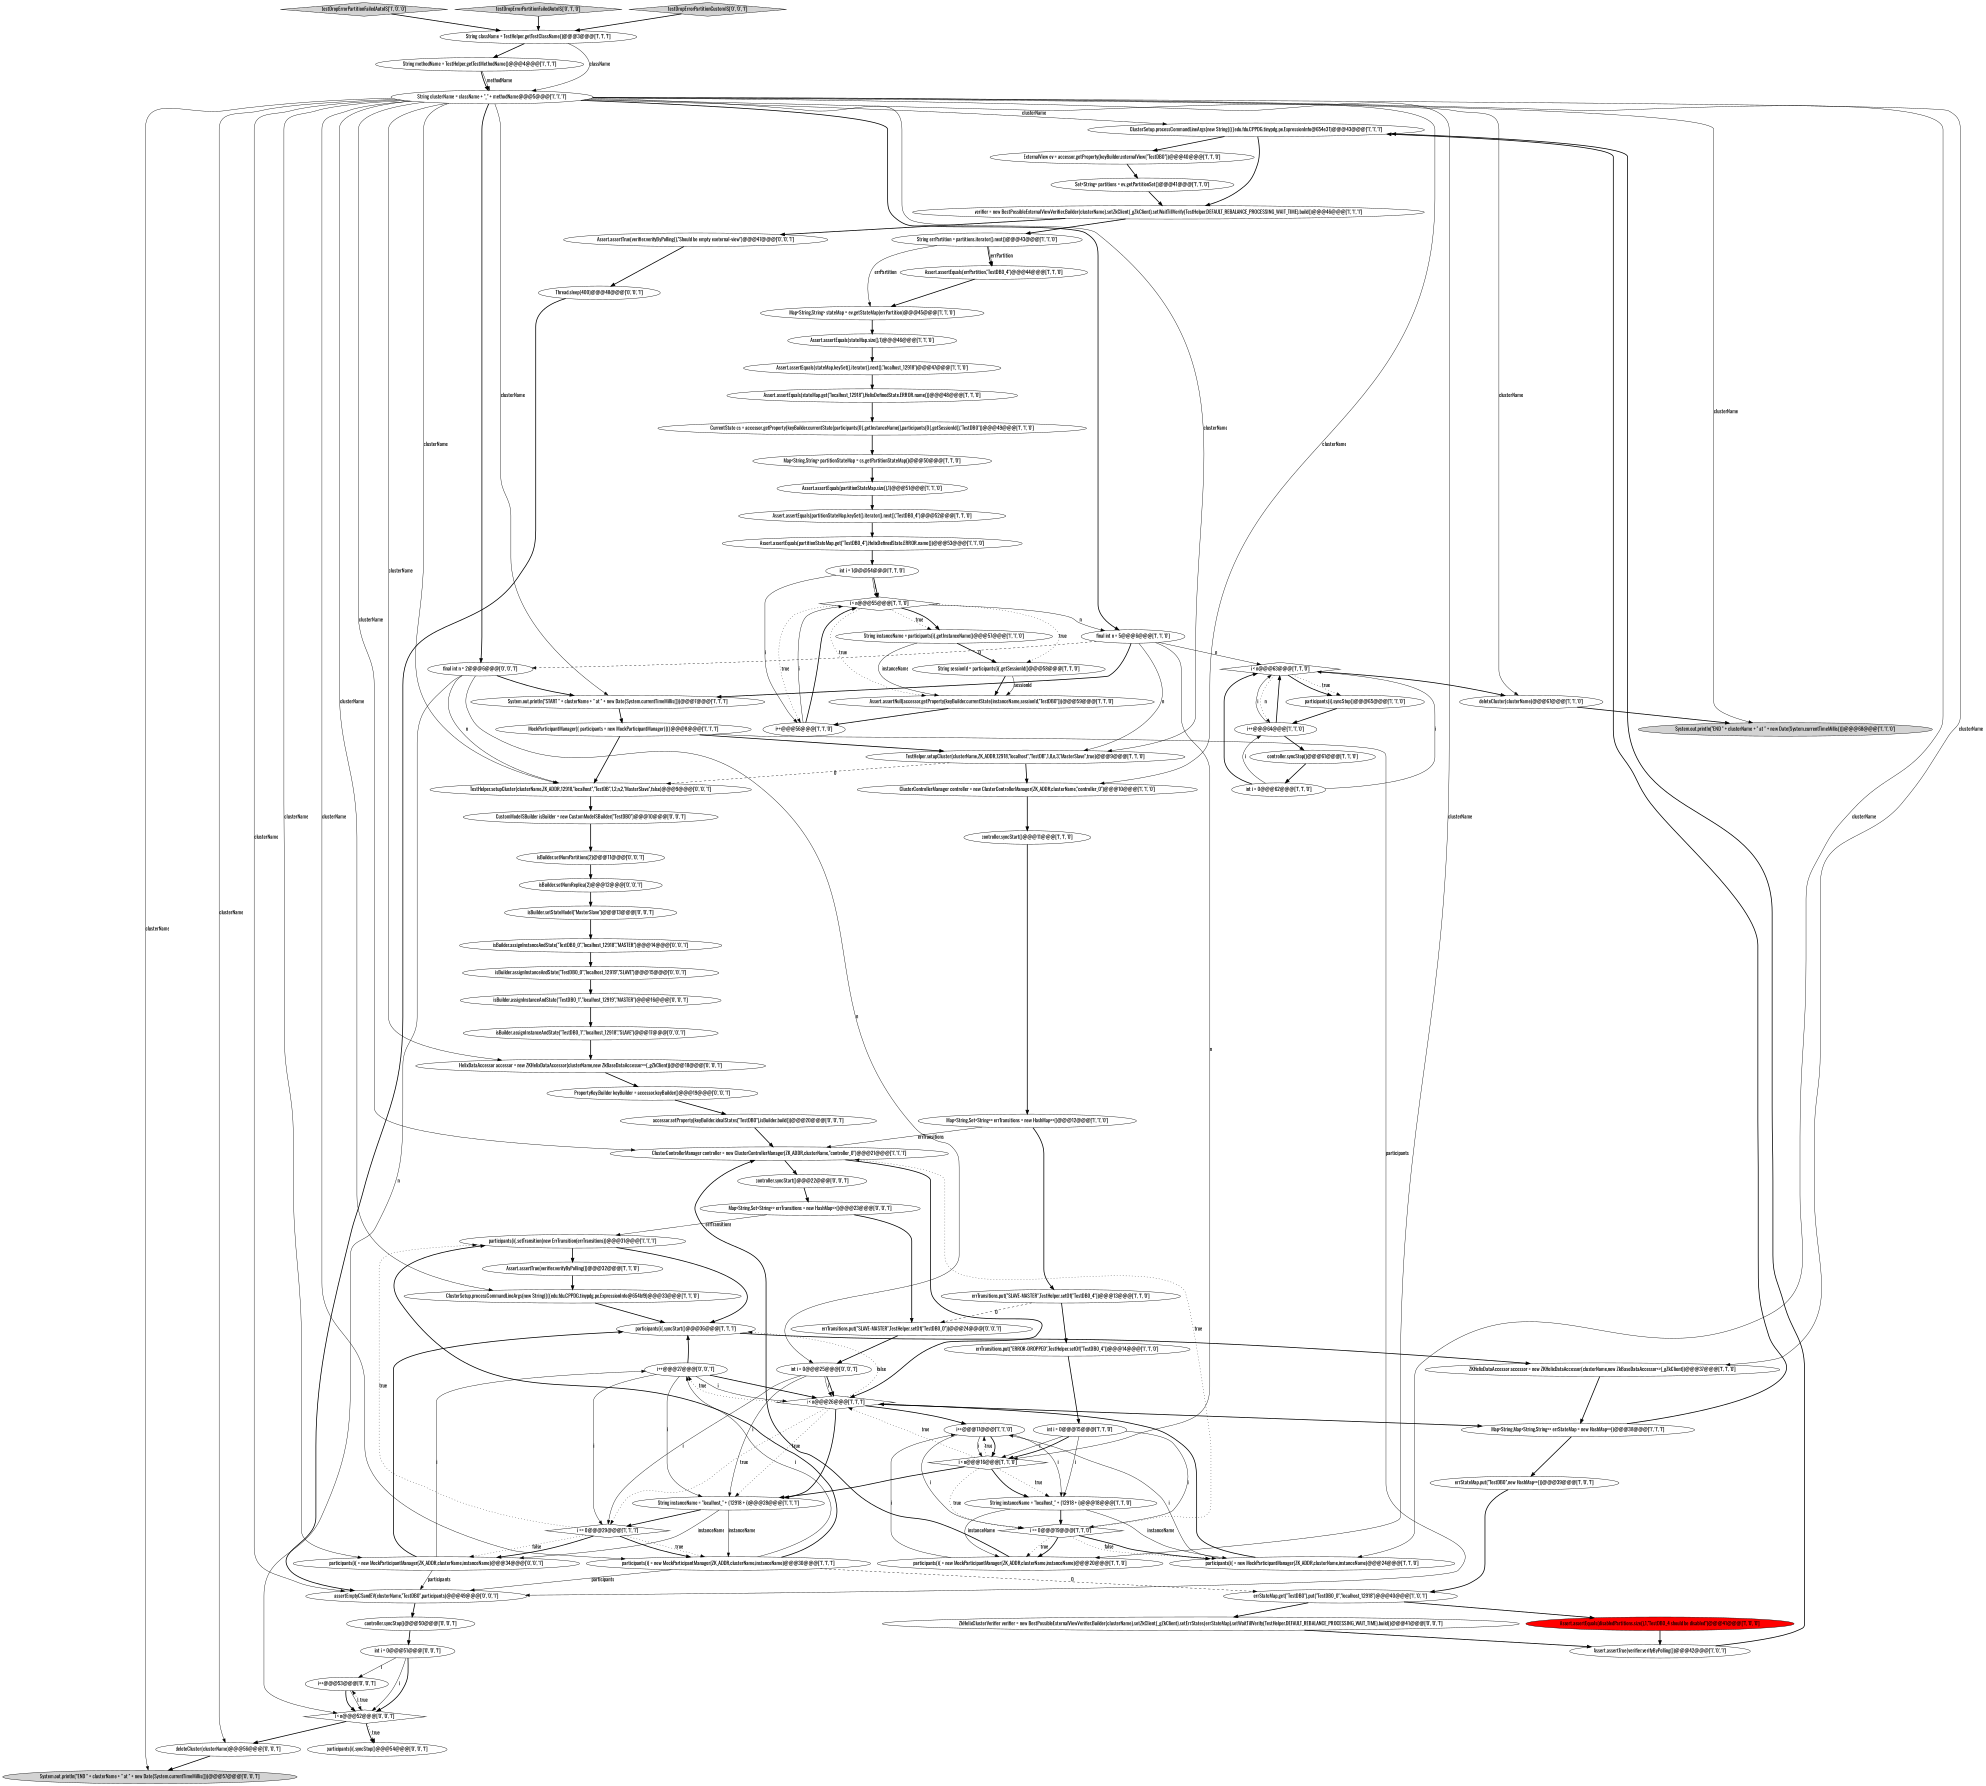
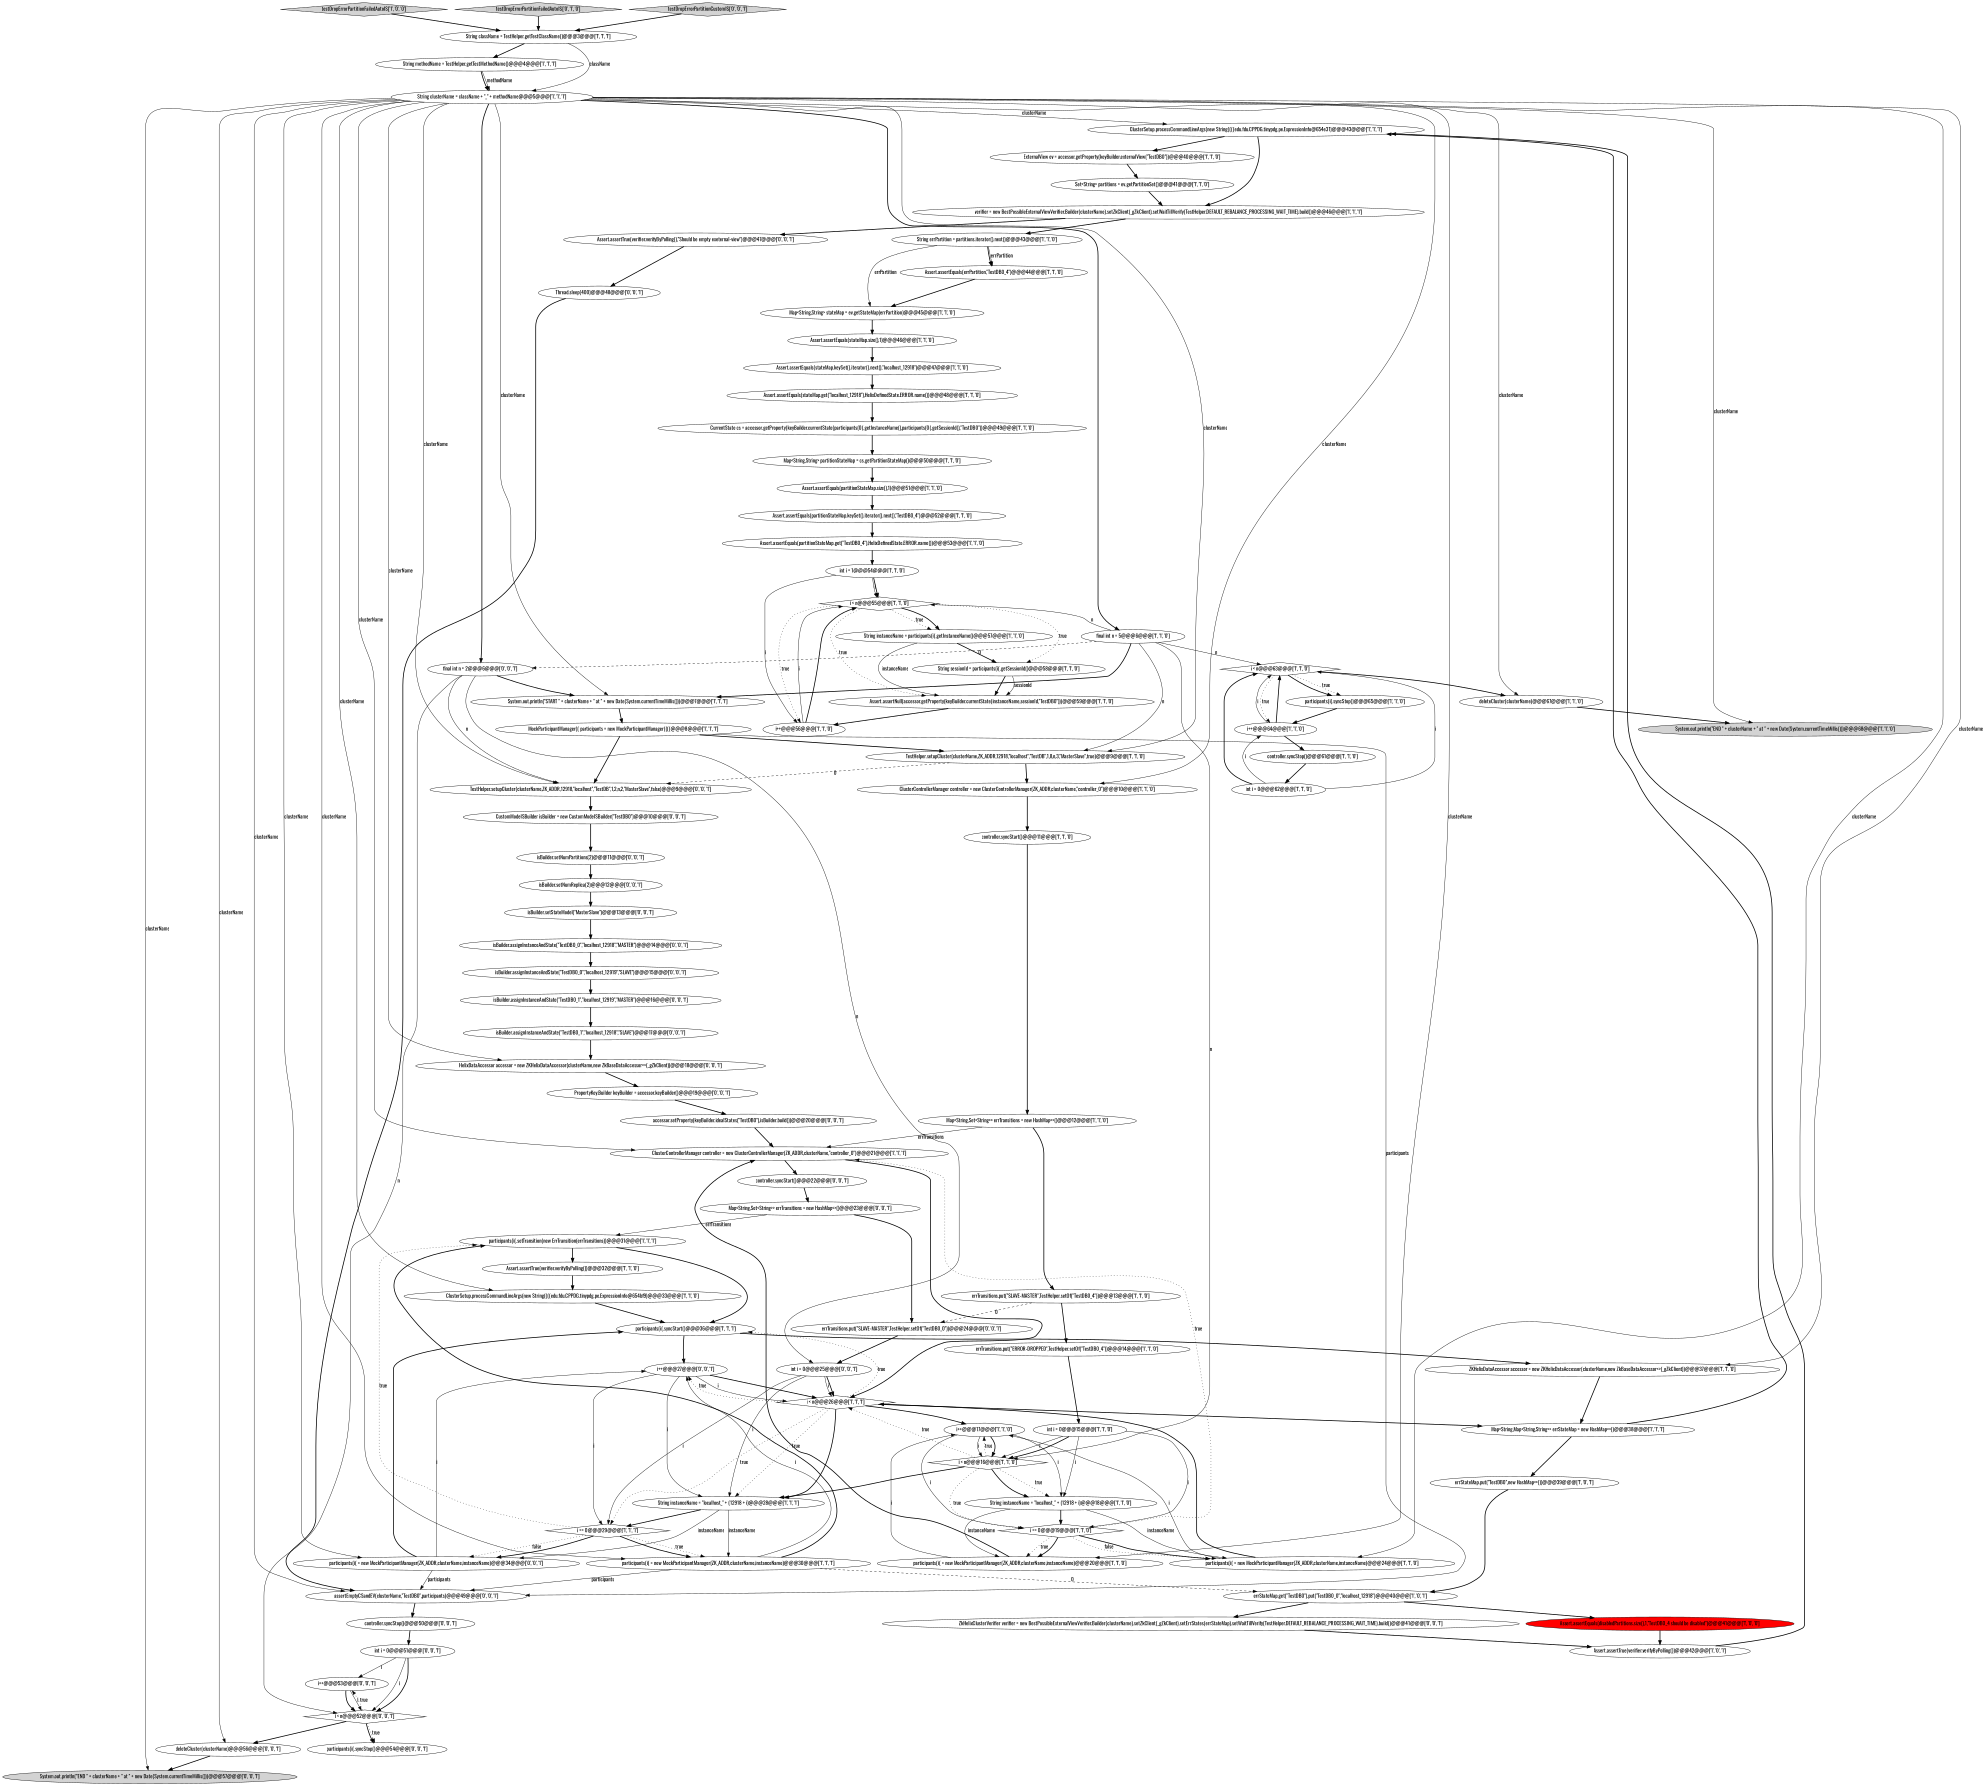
(1017, 609) -> (1025, 609)
(1266, 702) -> (1266, 702)
(688, 1351) -> (683, 1347)
(882, 1370) -> (882, 1370)
